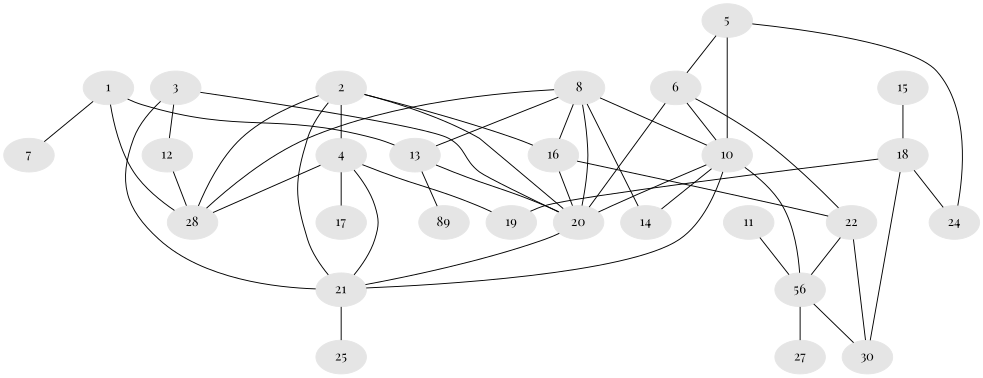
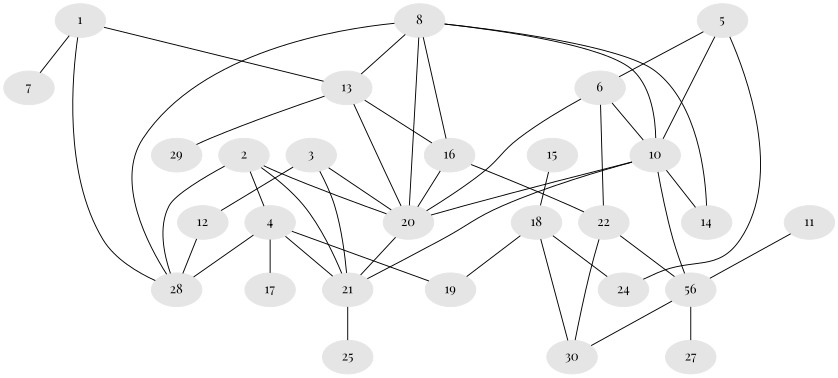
(454, 119) -> (398, 122)
(444, 222) -> (177, 155)
